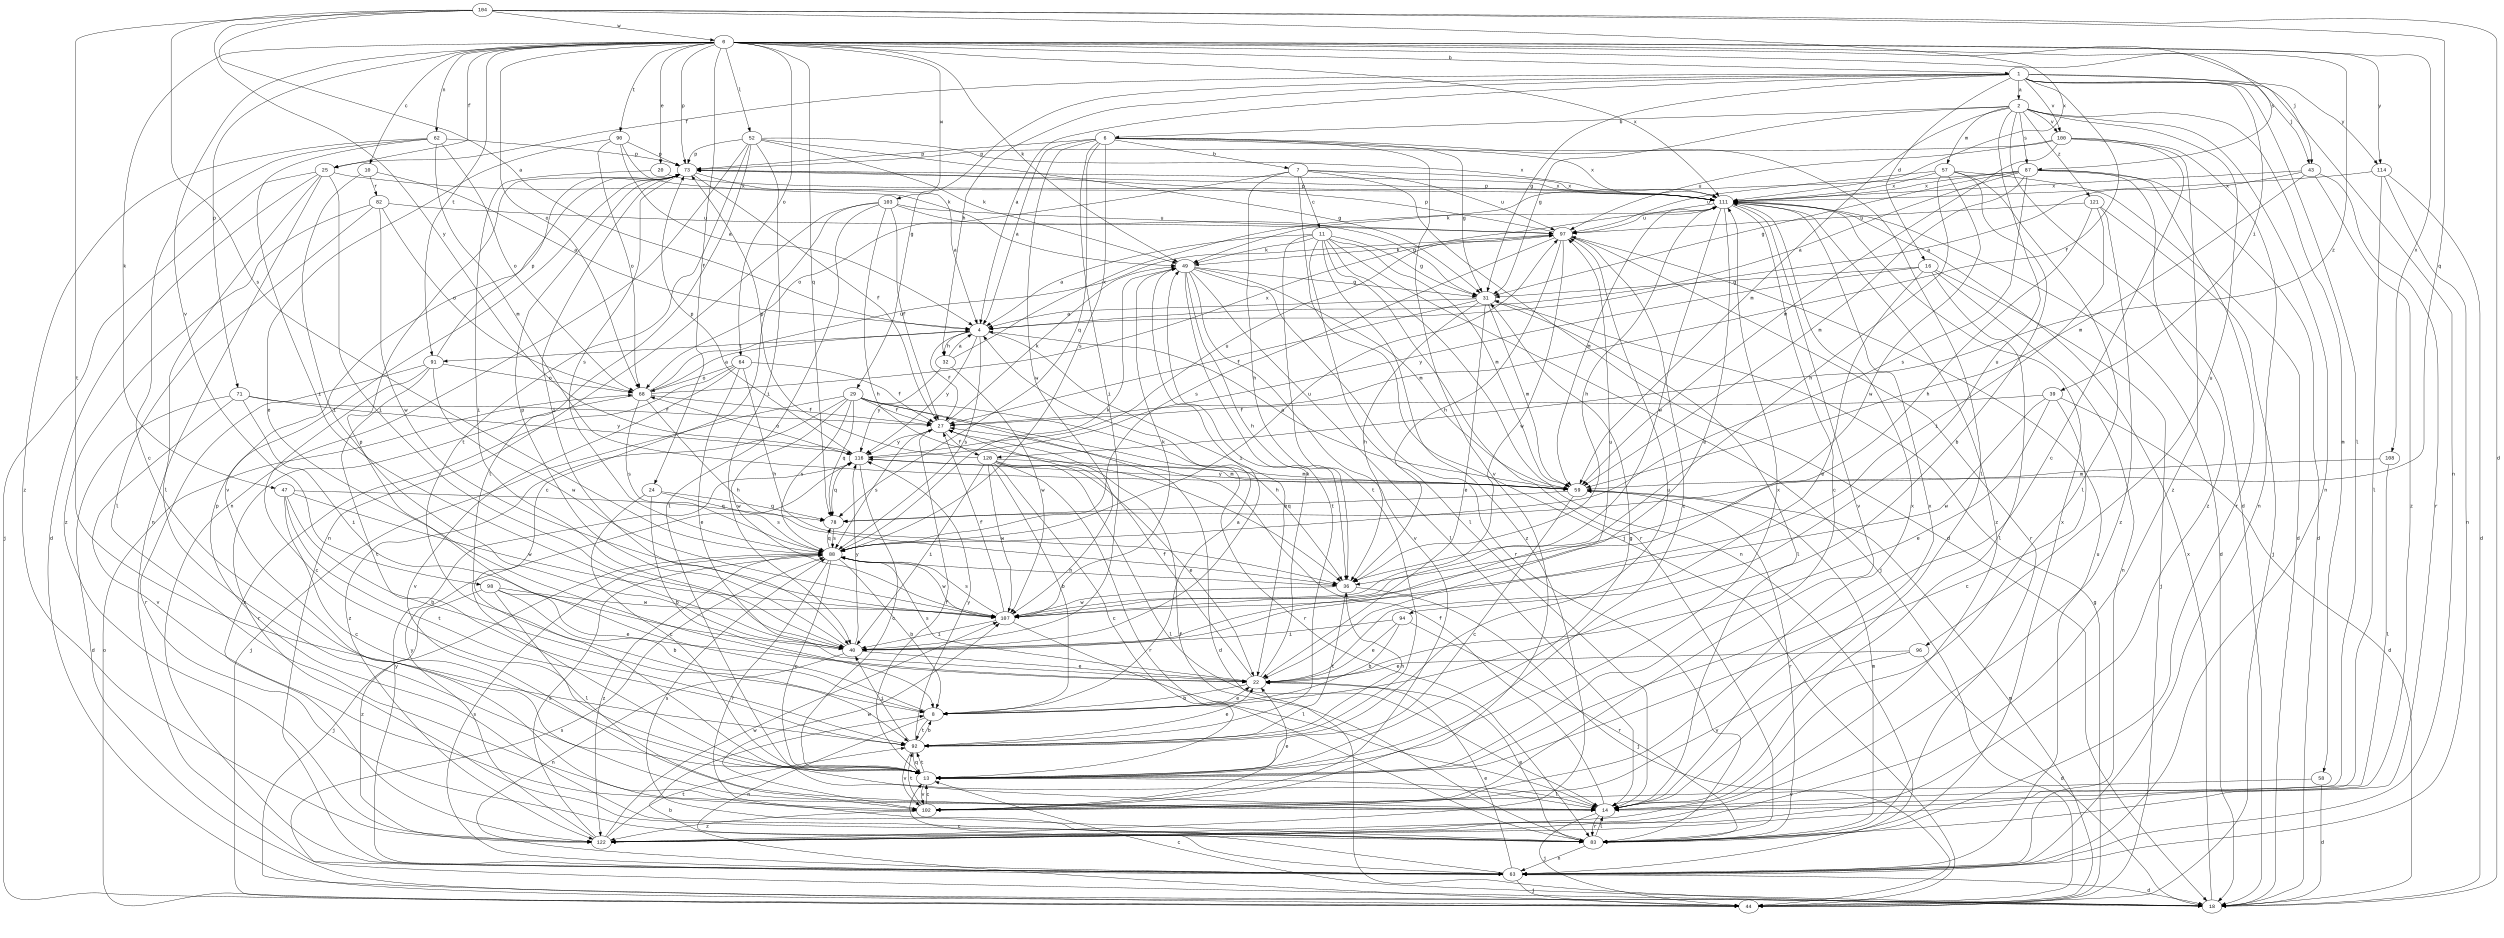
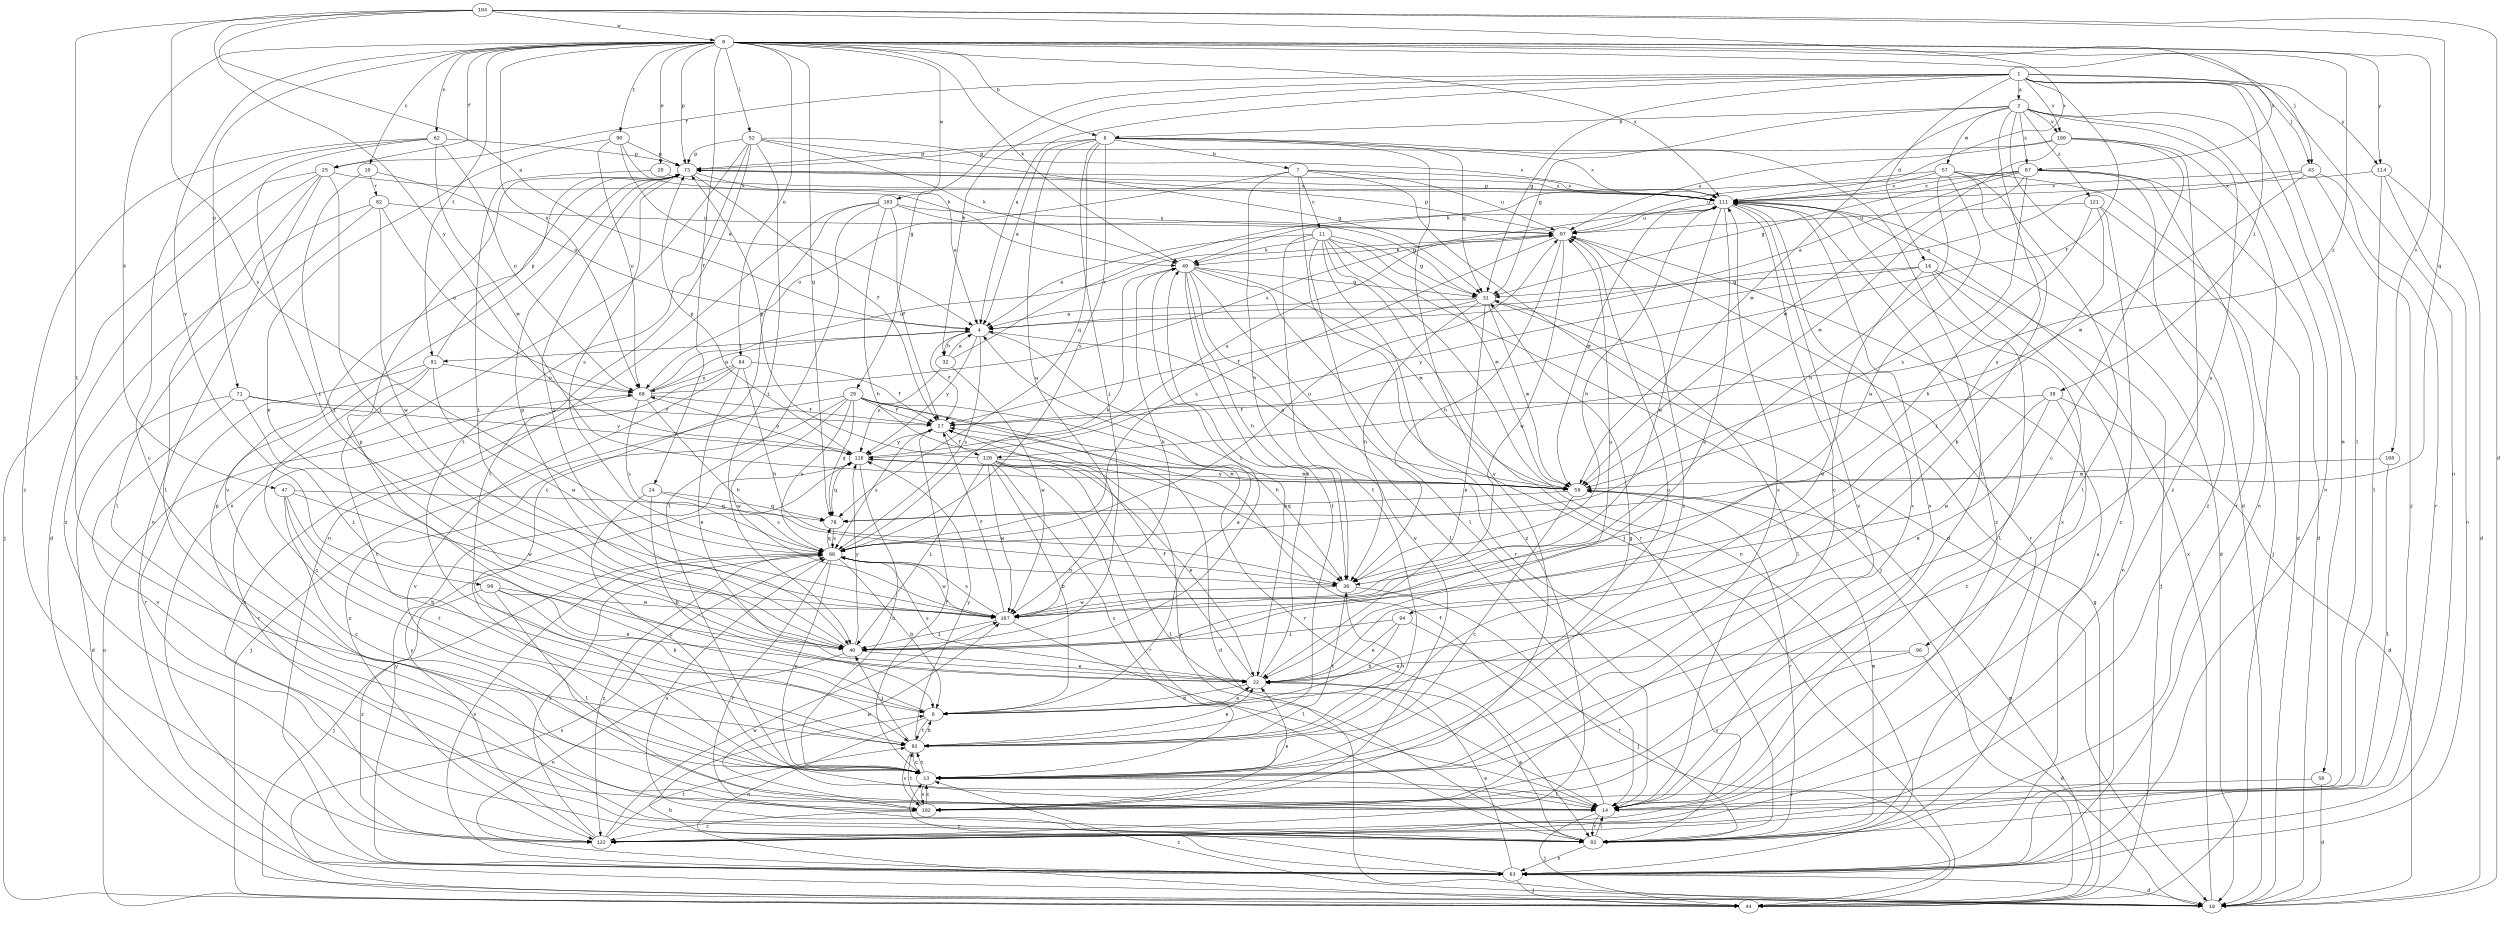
(1370, 58) -> (926, 50)
(1303, 186) -> (1303, 186)
(1052, 330) -> none
(1181, 634) -> (1181, 634)
(917, 762) -> (917, 762)
